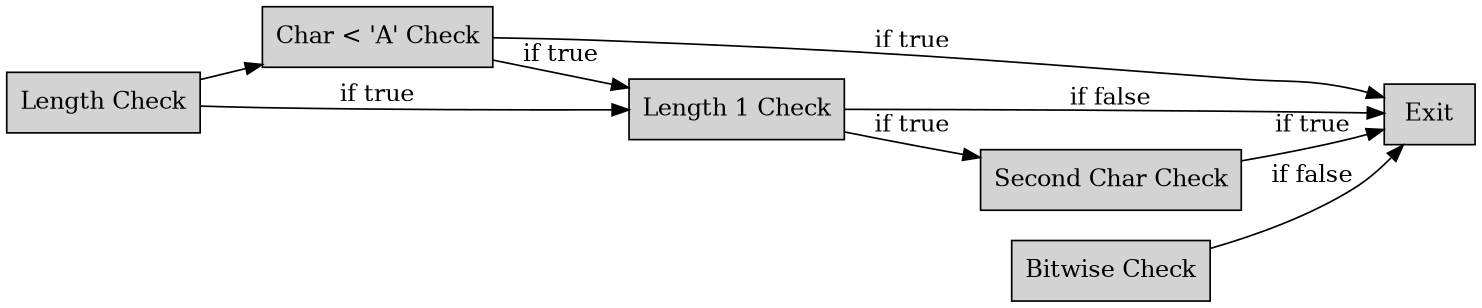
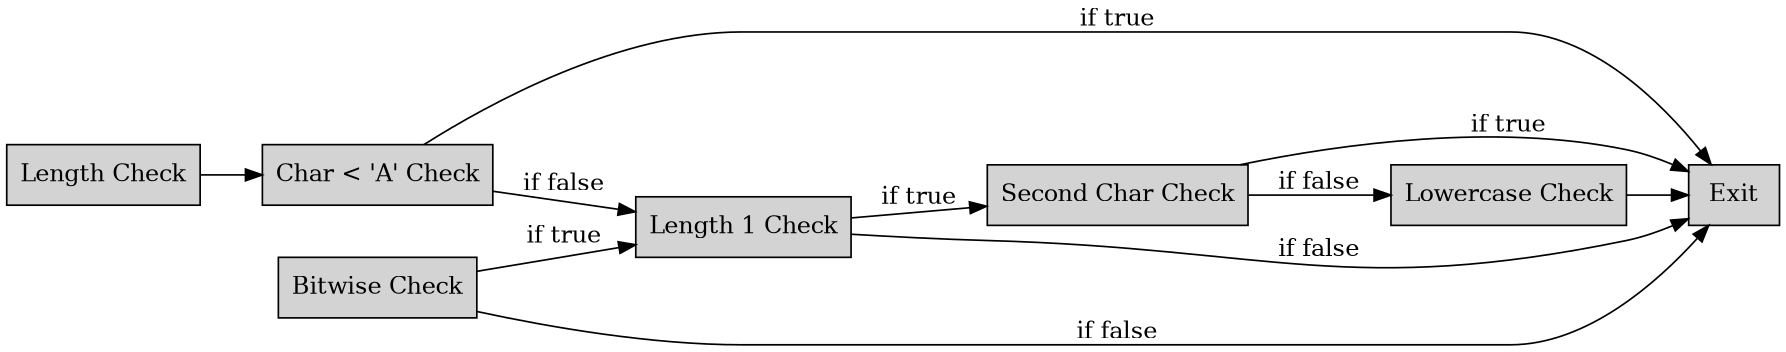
(561, 55) -> (564, 184)
(406, 109) -> (548, 259)
none -> (1509, 195)
